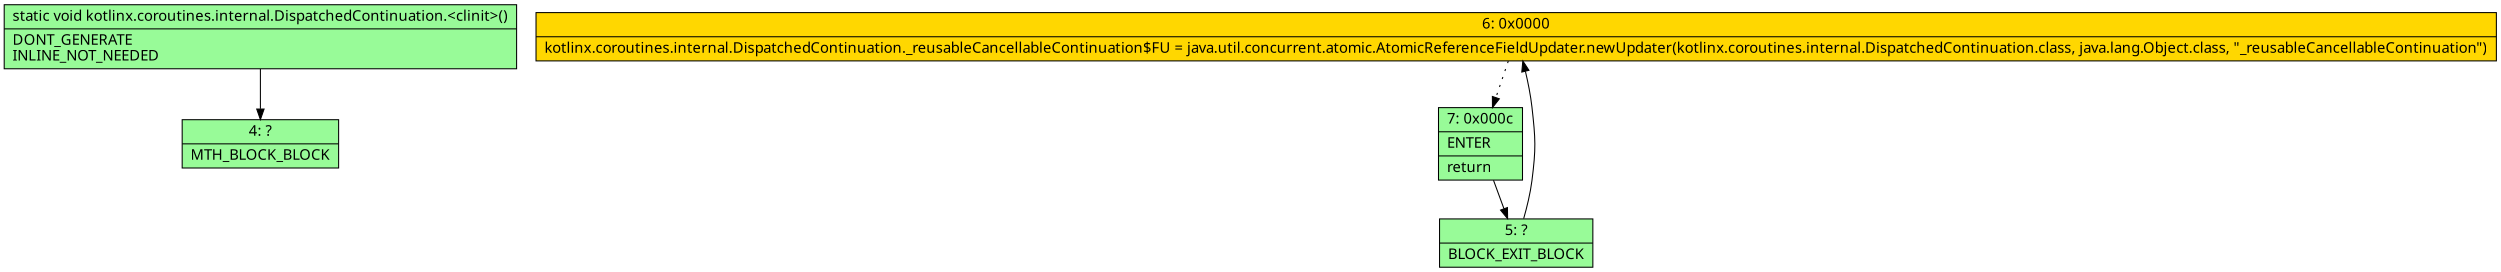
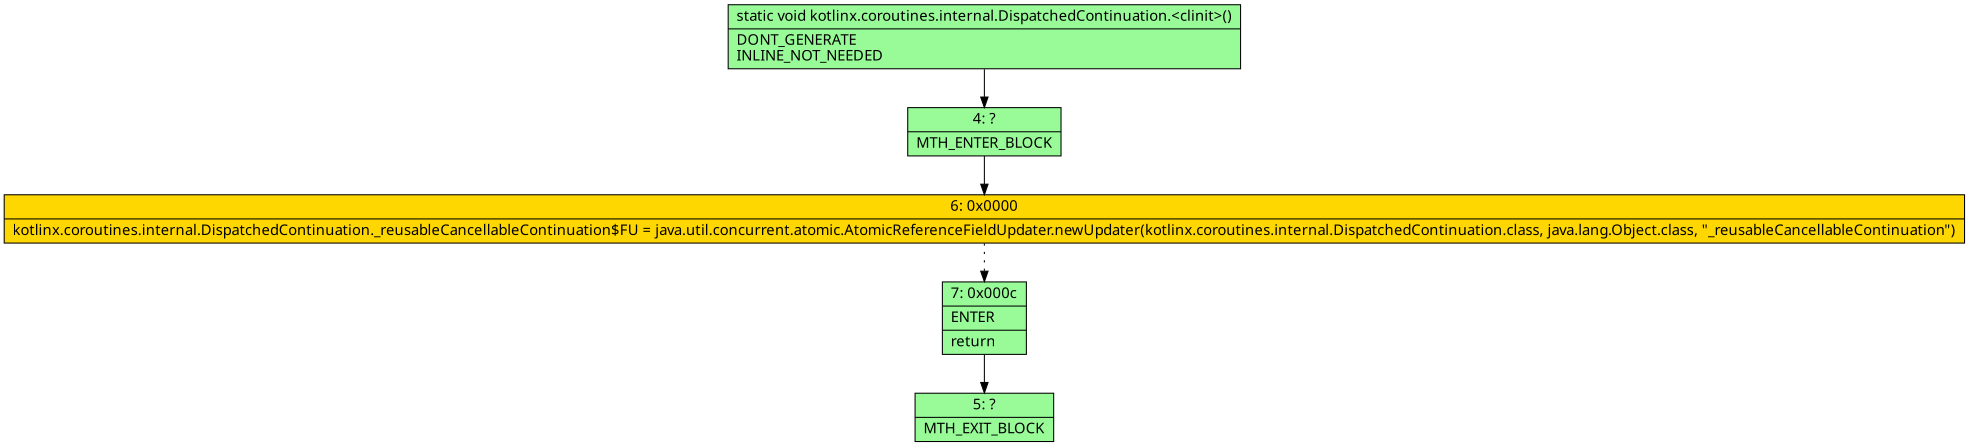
(1535, 145) -> (984, 170)
(260, 155) -> (984, 143)
(1516, 255) -> (984, 429)
